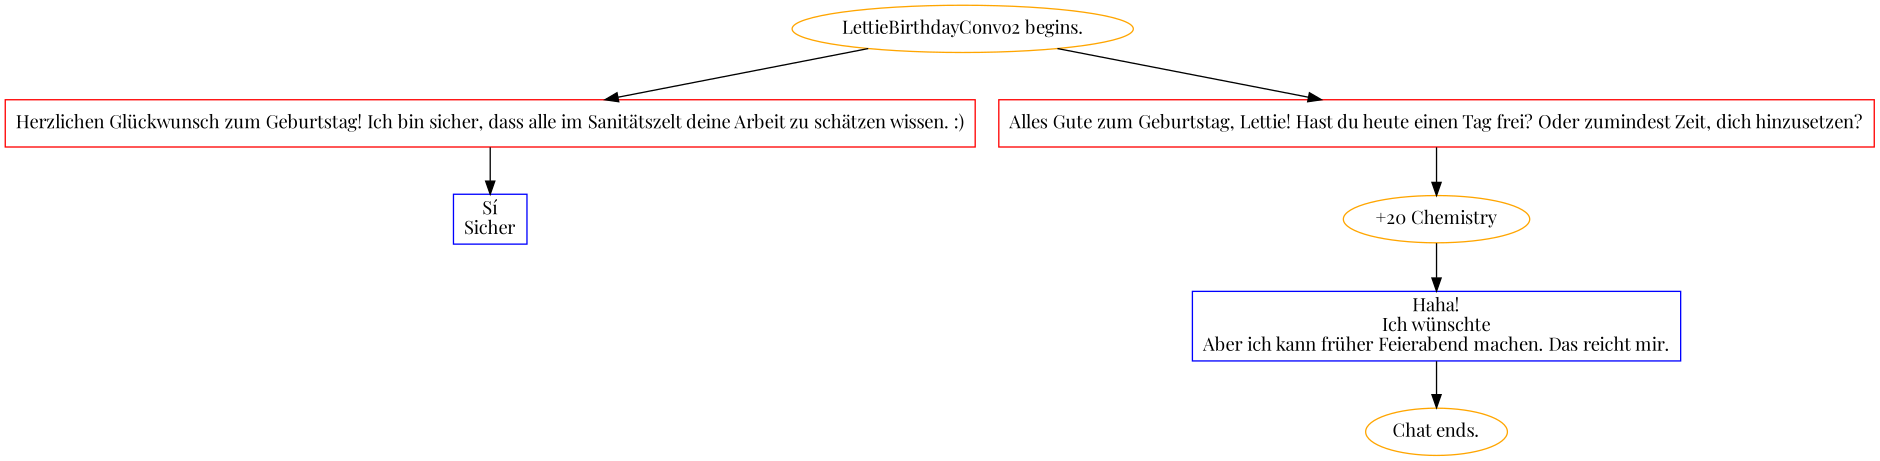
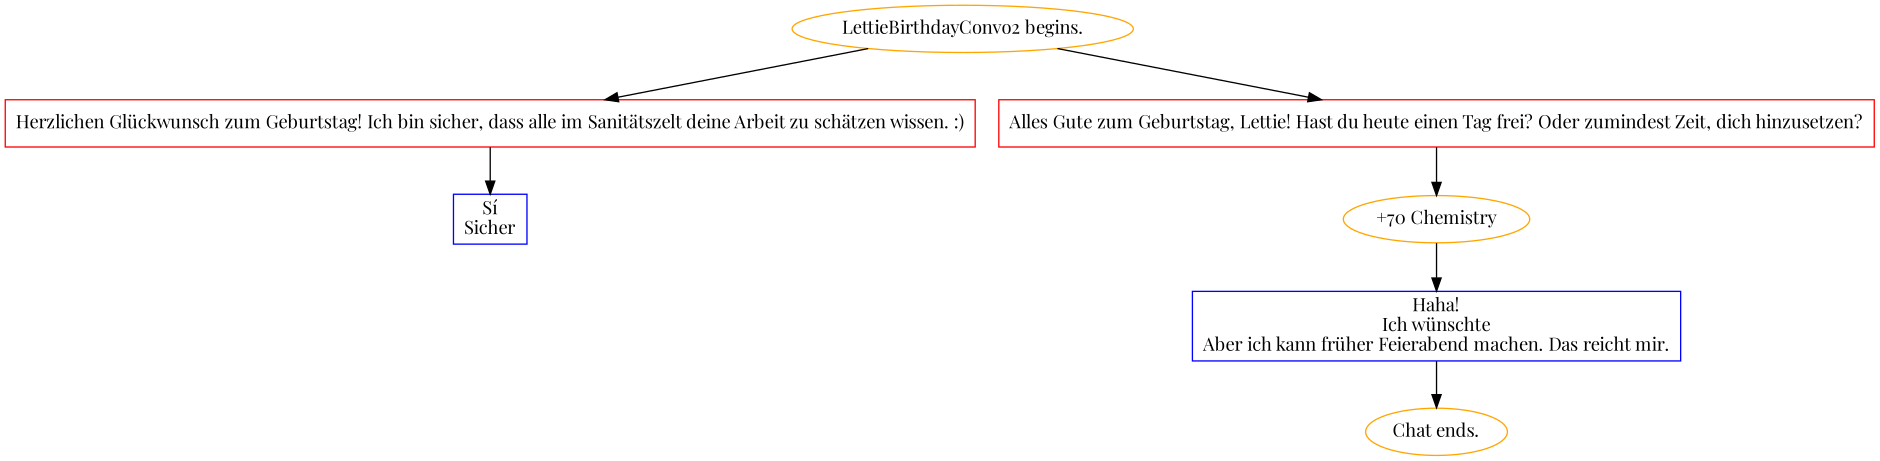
(1437, 219) -> (1437, 219)
